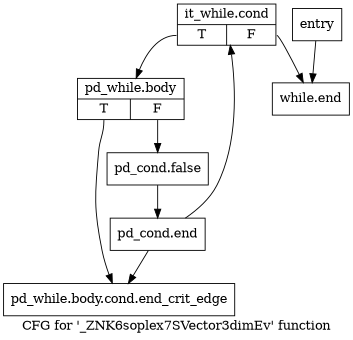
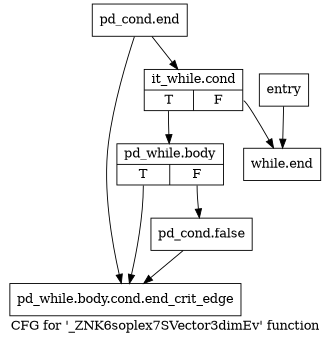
(158, 197) -> (167, 264)
